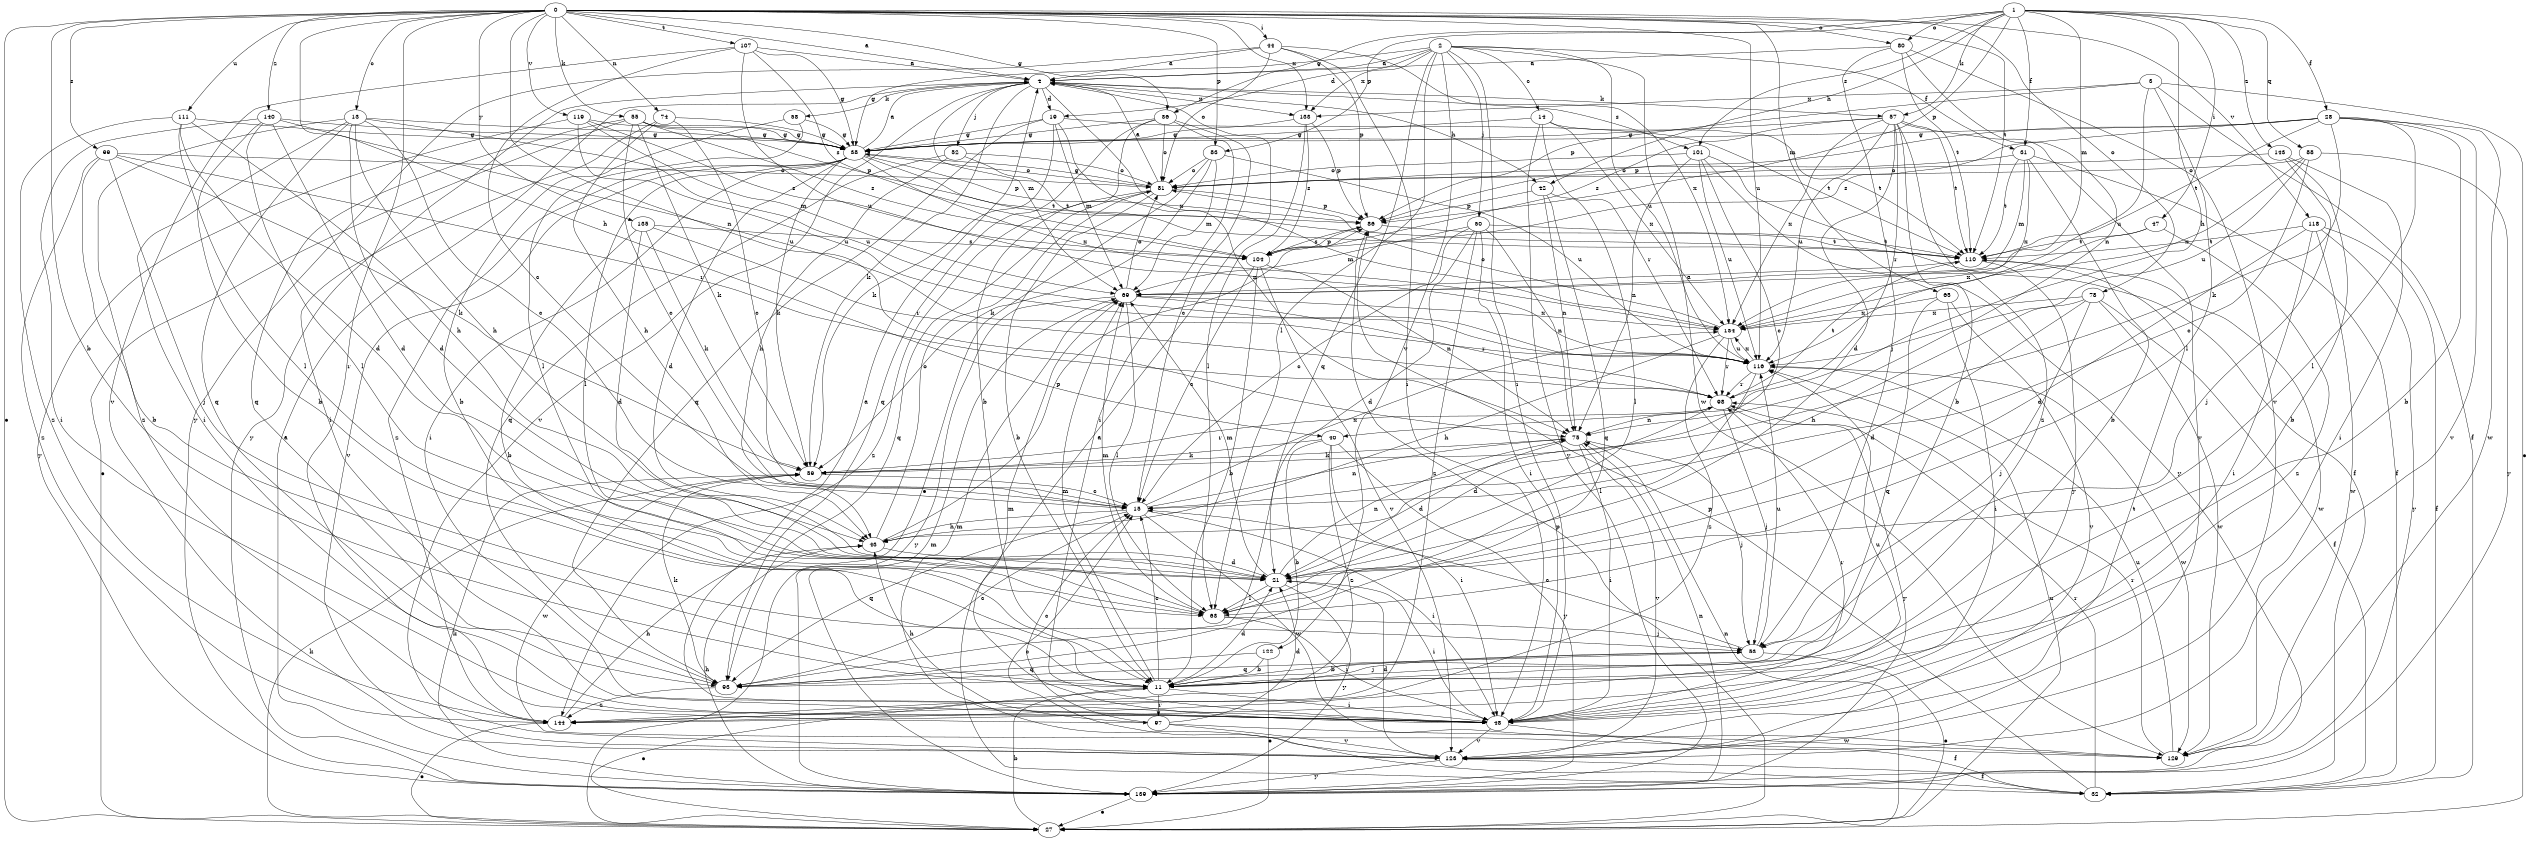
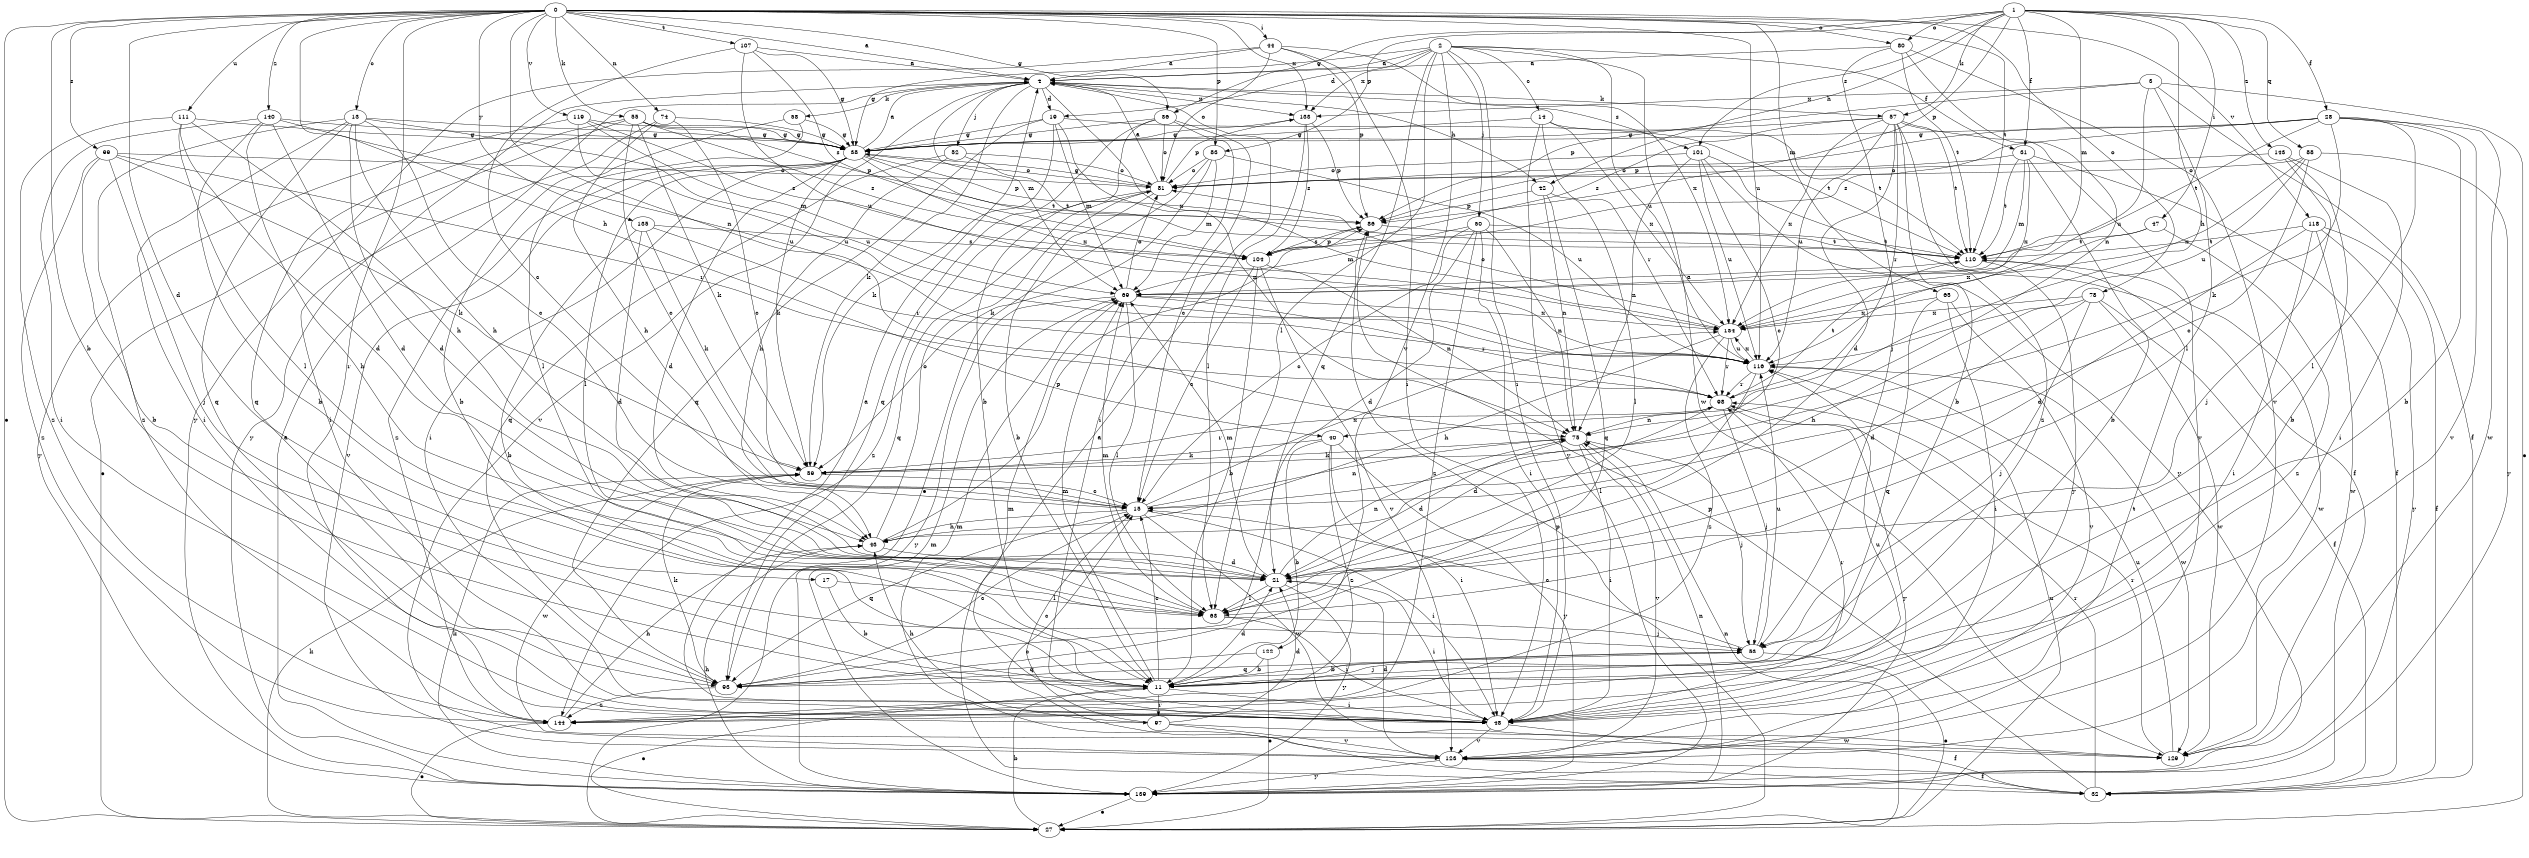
(1266, 199) -> (1237, 131)
(363, 367) -> (363, 367)
none -> (826, 581)
(310, 657) -> none
